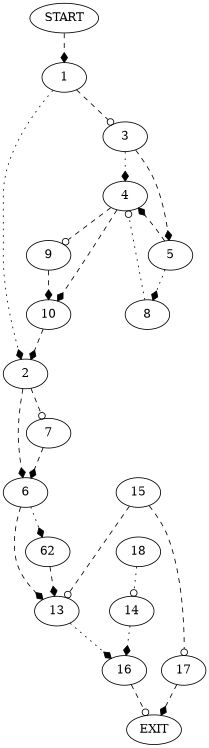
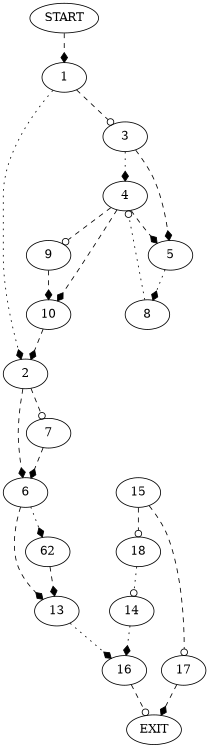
(155, 228) -> (141, 223)
(100, 549) -> (138, 519)
